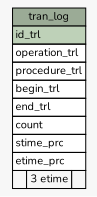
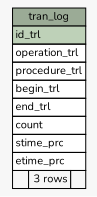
(50, 179) -> (51, 179)
